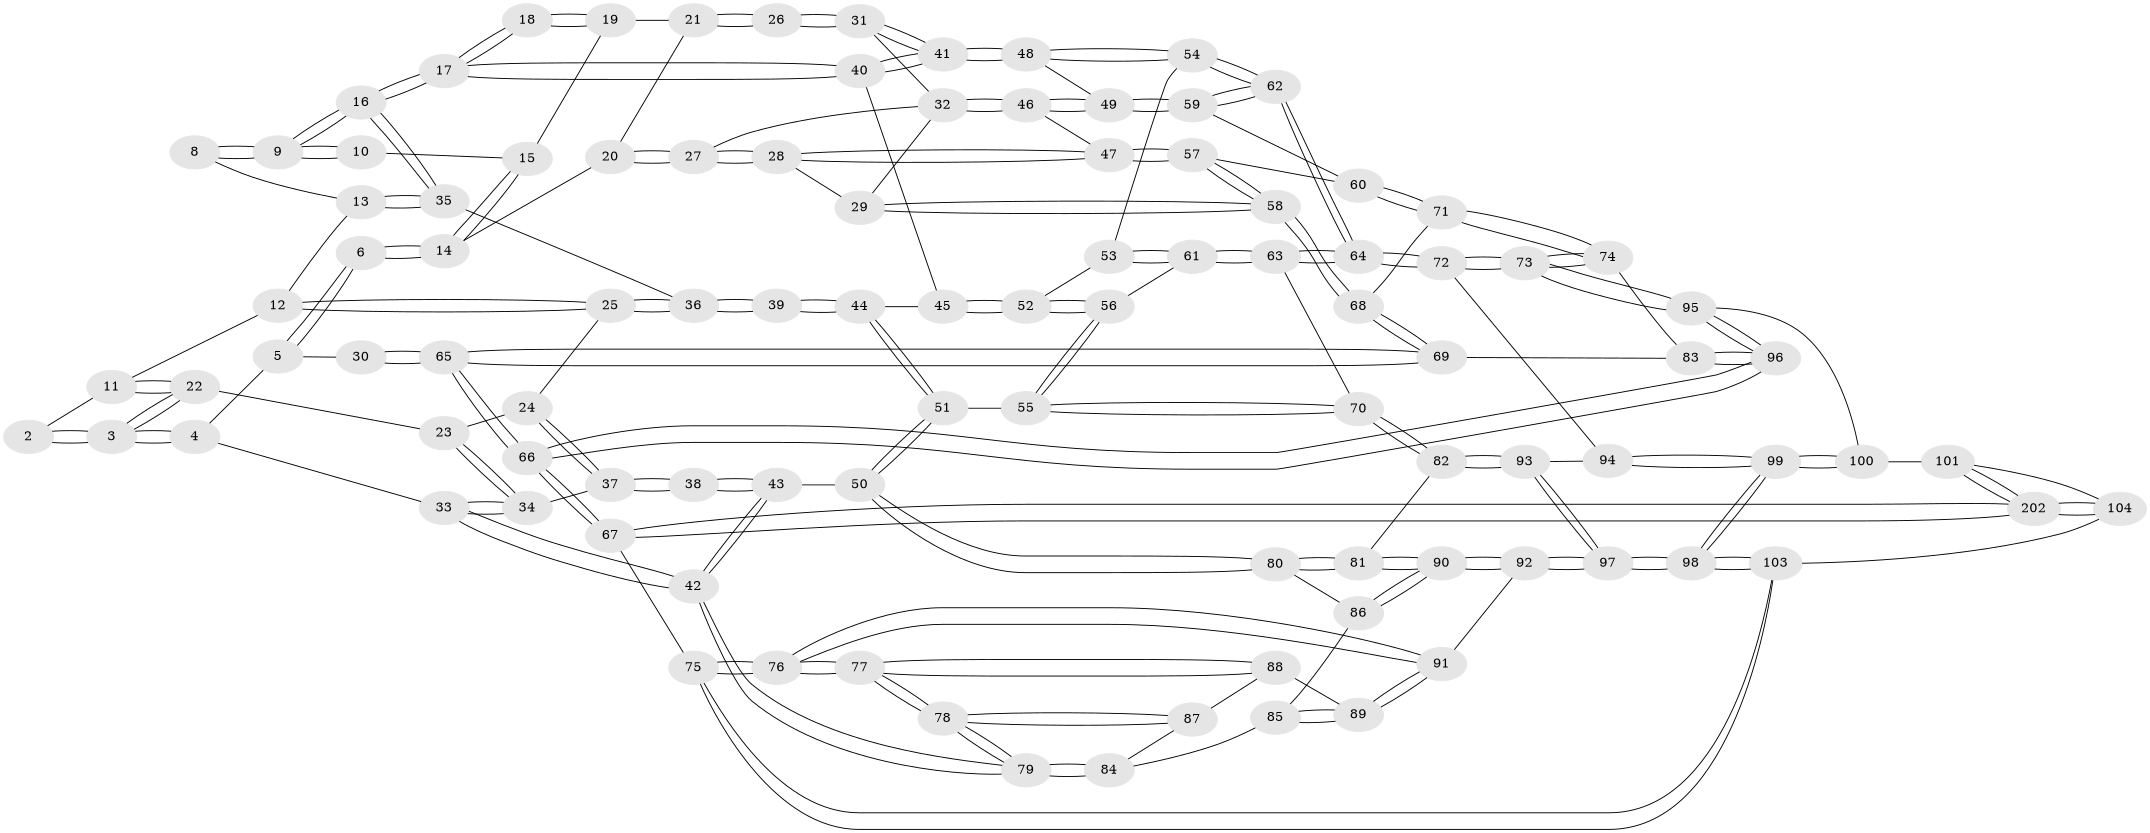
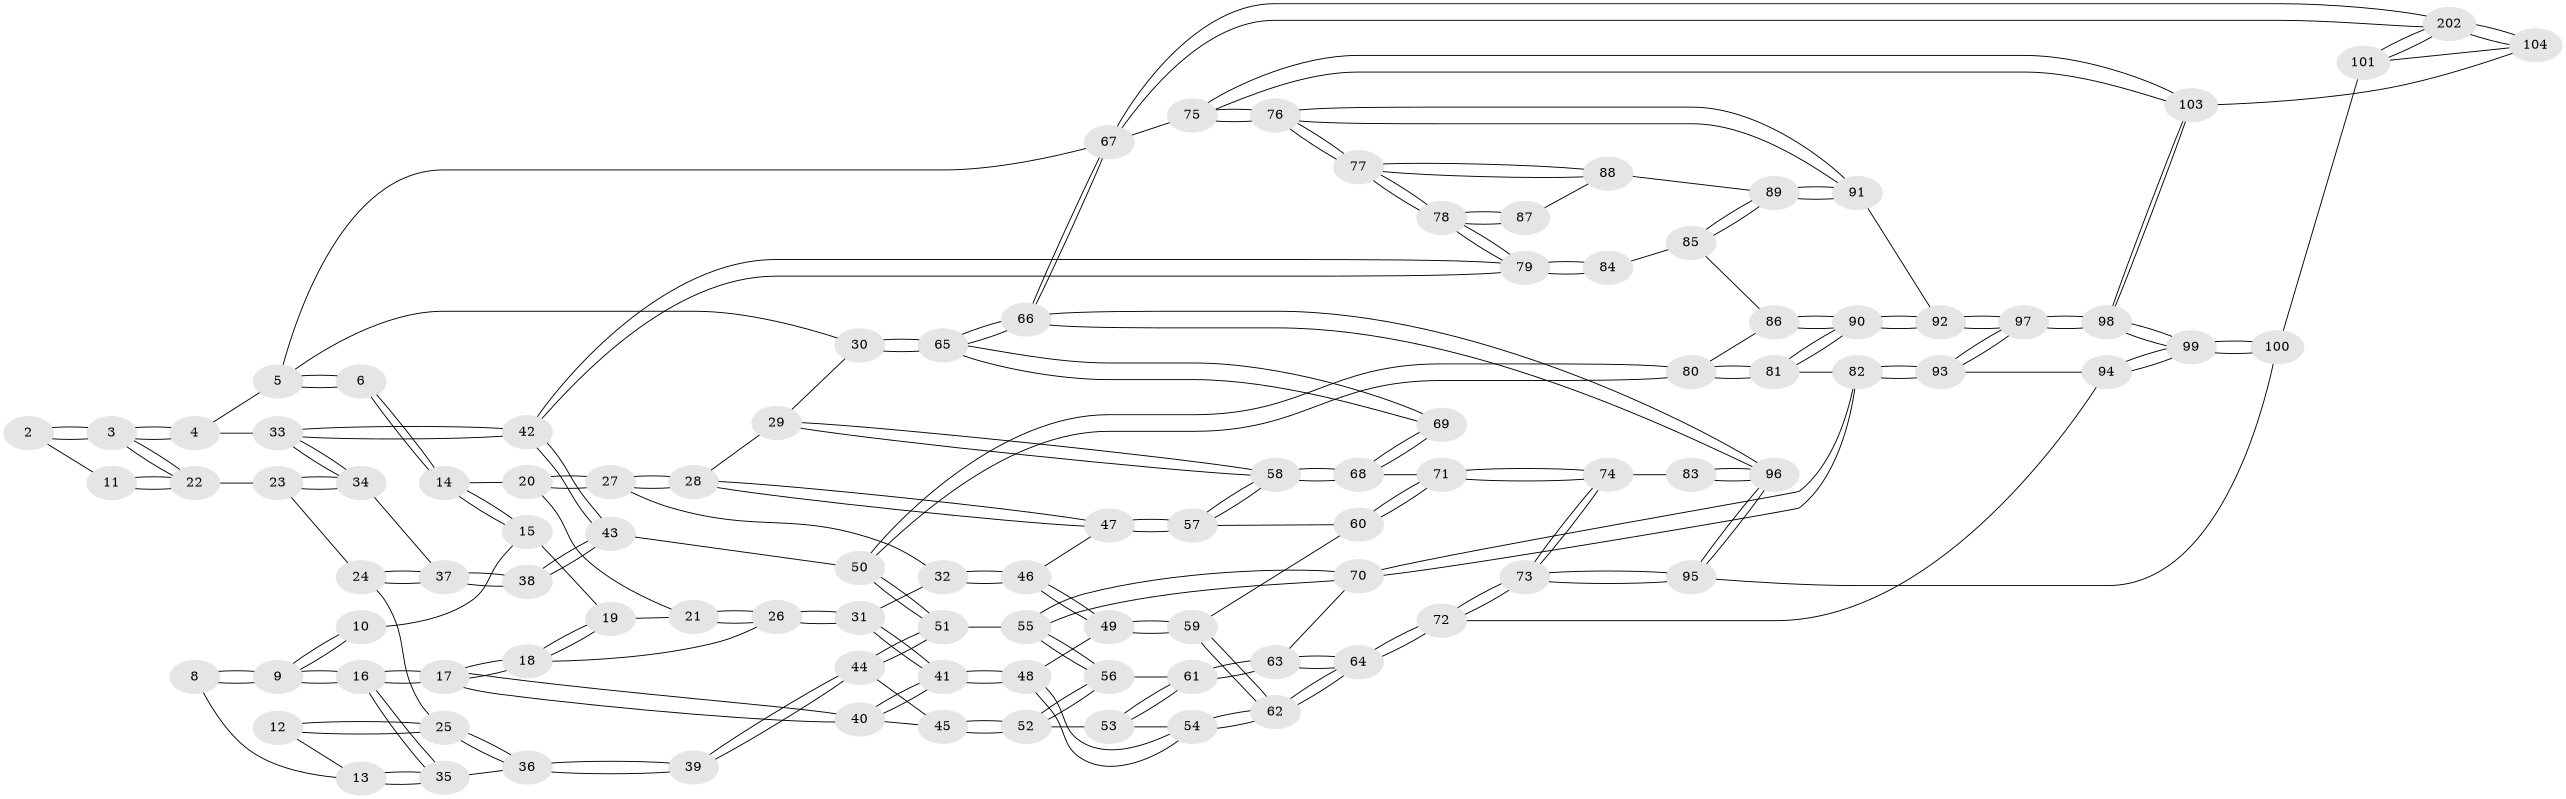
(901, 157) -> (818, 384)
none -> (631, 170)
(195, 346) -> none
(1566, 358) -> none
none -> (656, 654)
(1151, 745) -> none
